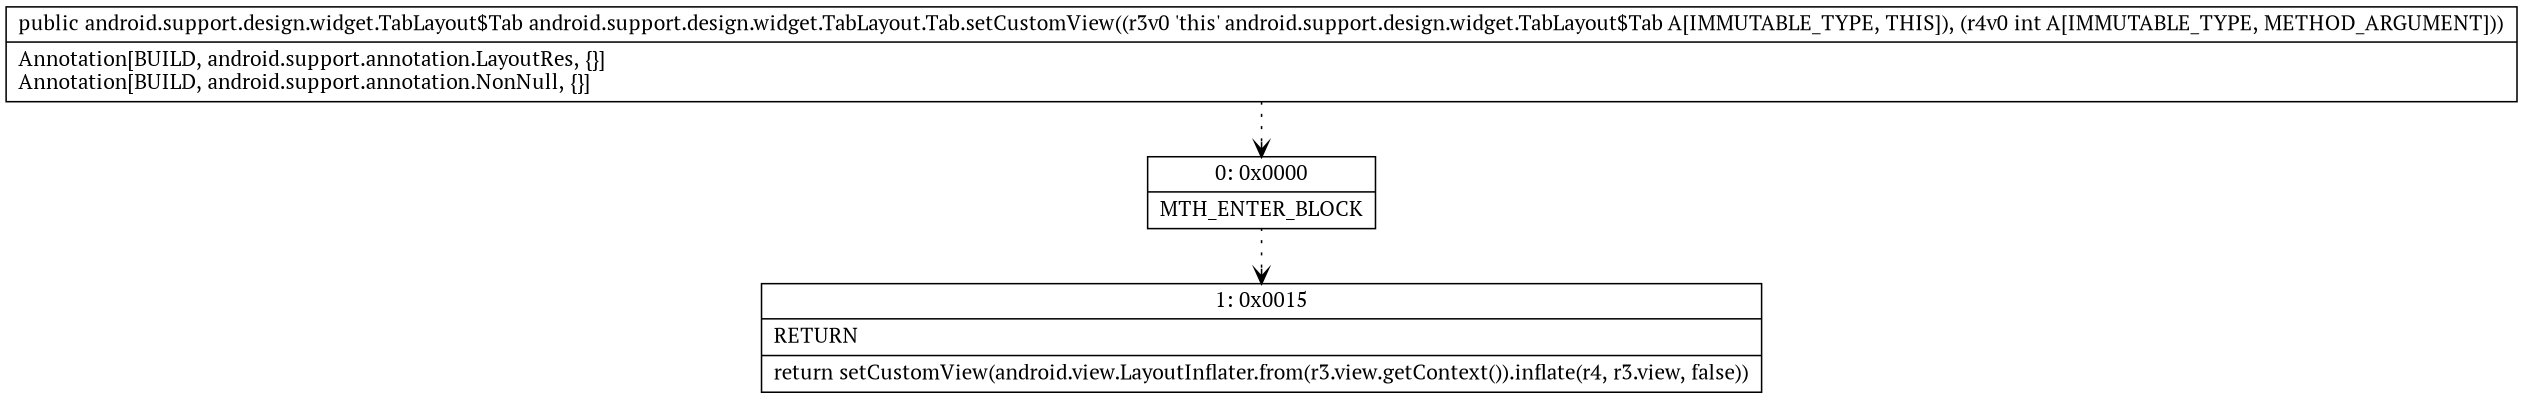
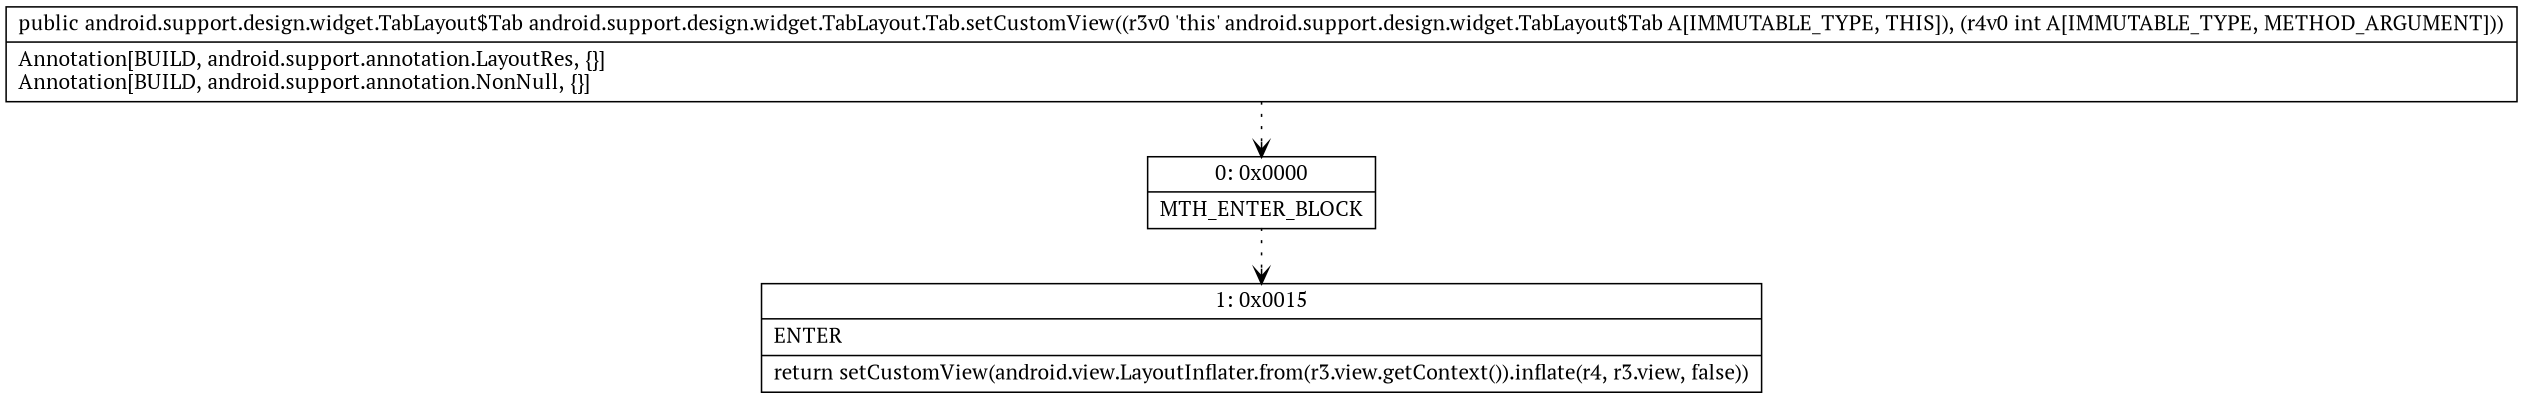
(817, 336) -> (809, 336)
